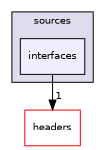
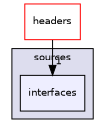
(53, 89) -> (53, 55)
